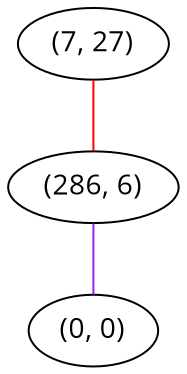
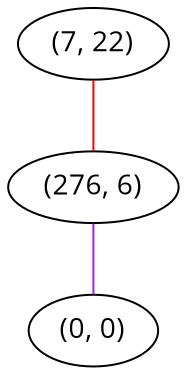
(93, 44) -> (93, 44)
(93, 187) -> (93, 187)
